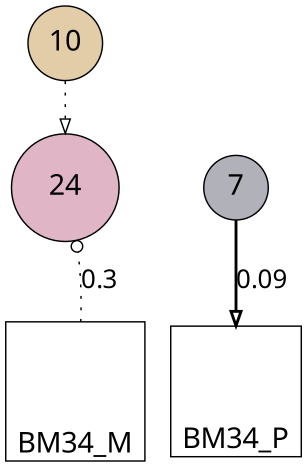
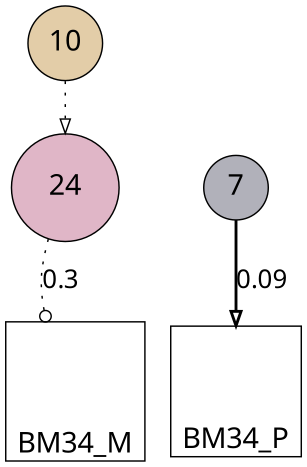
(81, 287) -> (42, 275)
